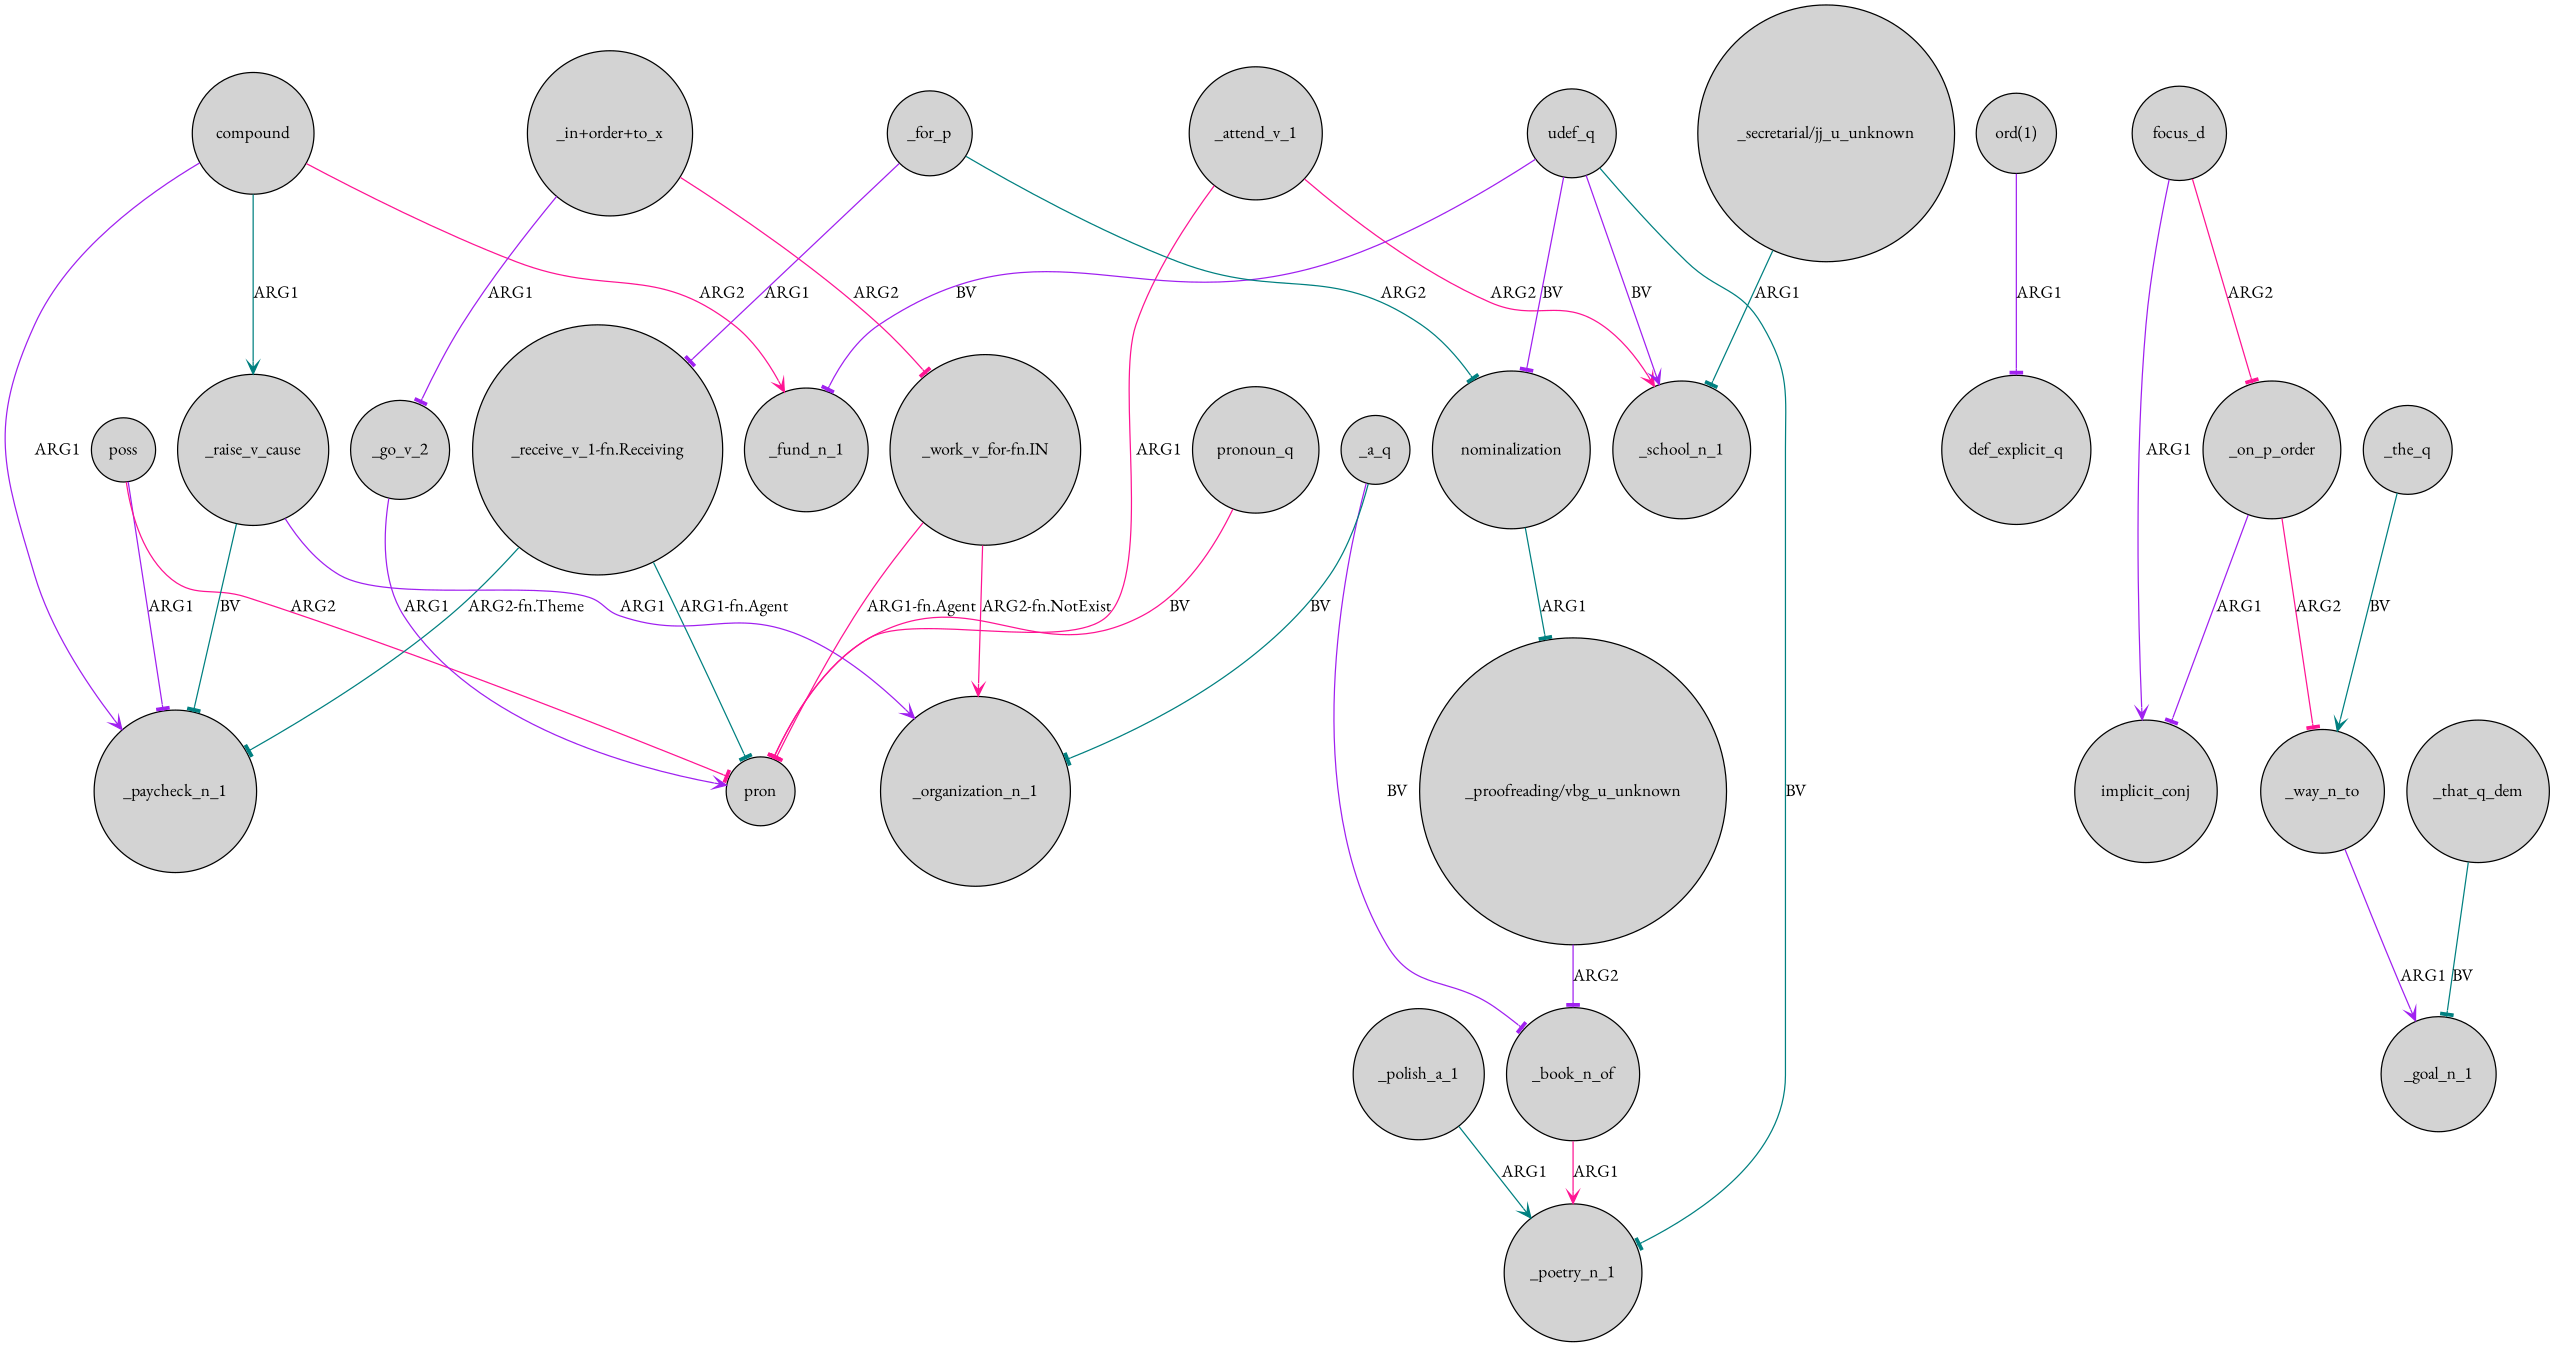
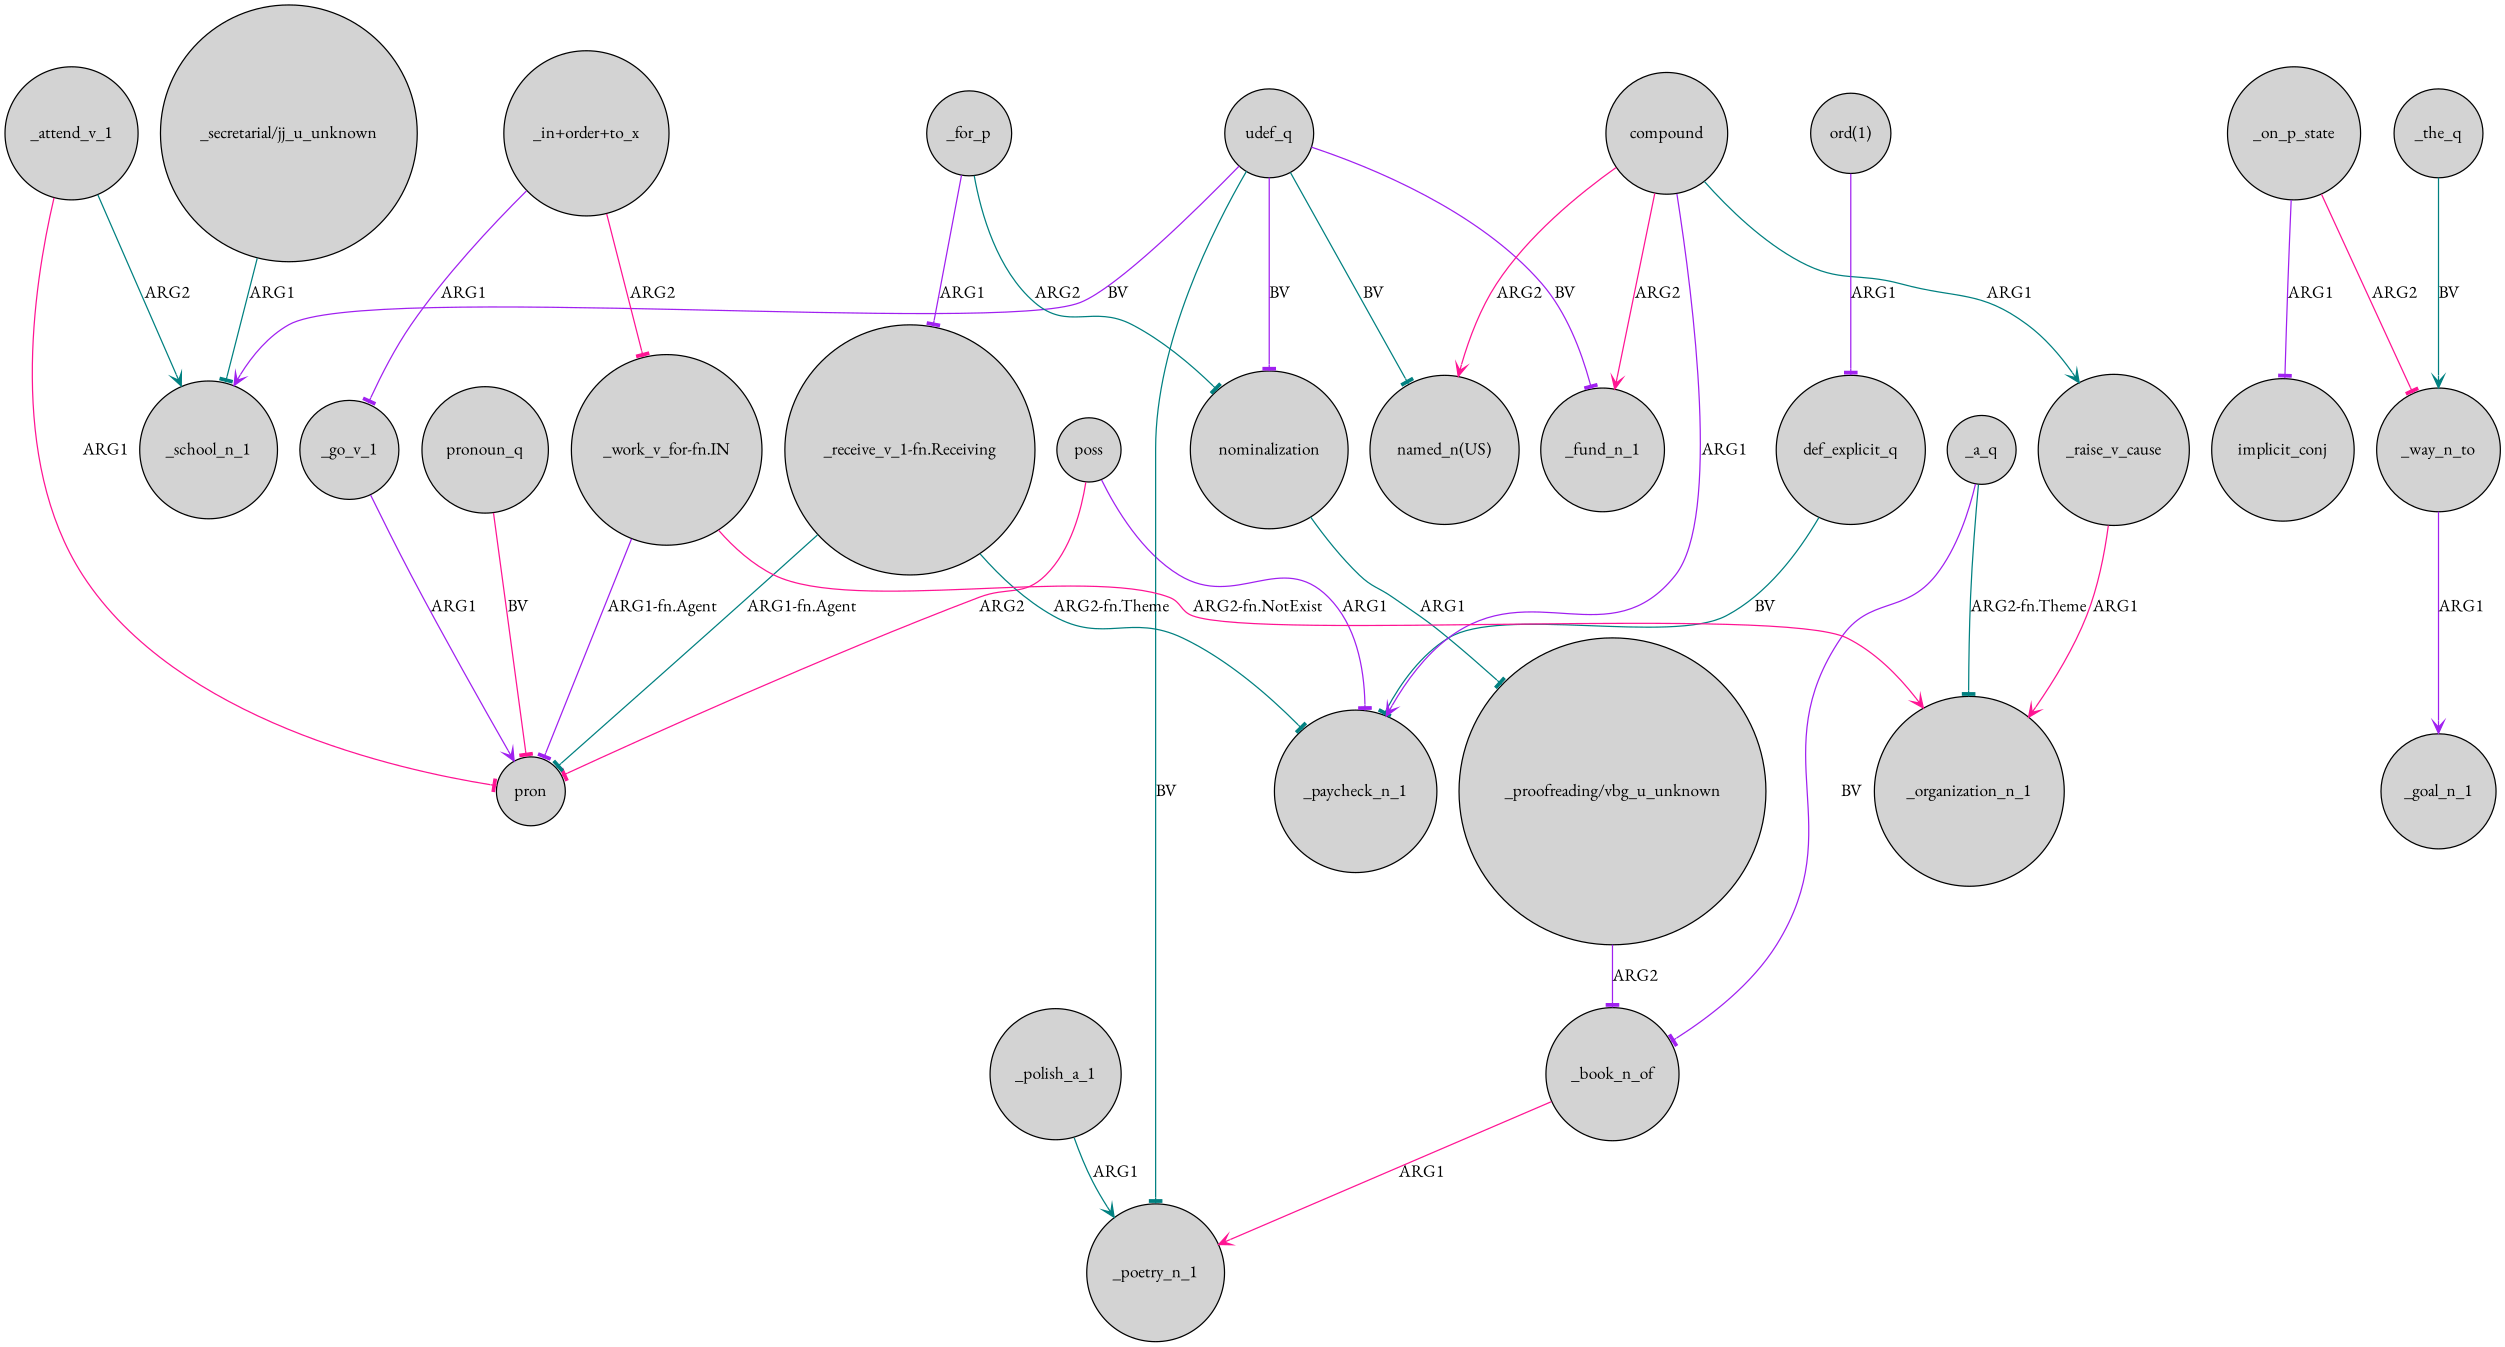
(2179, 133) -> none
(1473, 294) -> (137, 285)
(400, 450) -> (349, 450)
none -> (1445, 450)
(2272, 450) -> (2294, 133)
(597, 601) -> (2084, 621)
(1321, 607) -> (2029, 607)
(216, 615) -> (1733, 611)
(844, 634) -> (589, 646)
(2478, 791) -> none
